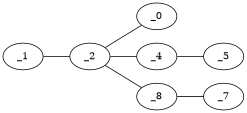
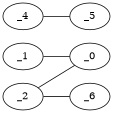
(57, 56) -> (57, 56)
(123, 56) -> none
(157, 97) -> (90, 97)
(224, 97) -> none
